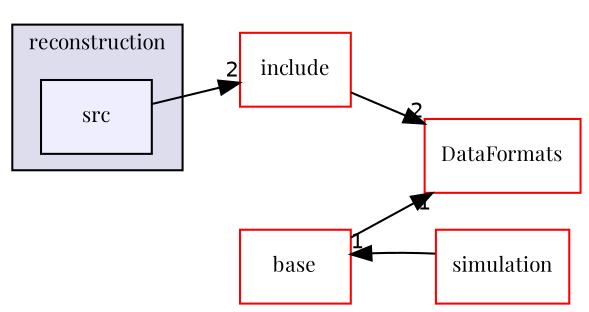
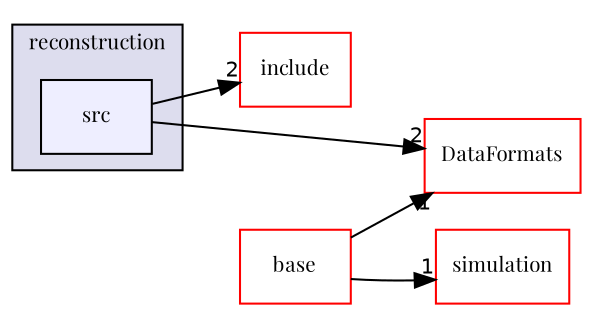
(378, 104) -> (278, 134)
(403, 253) -> (382, 280)
